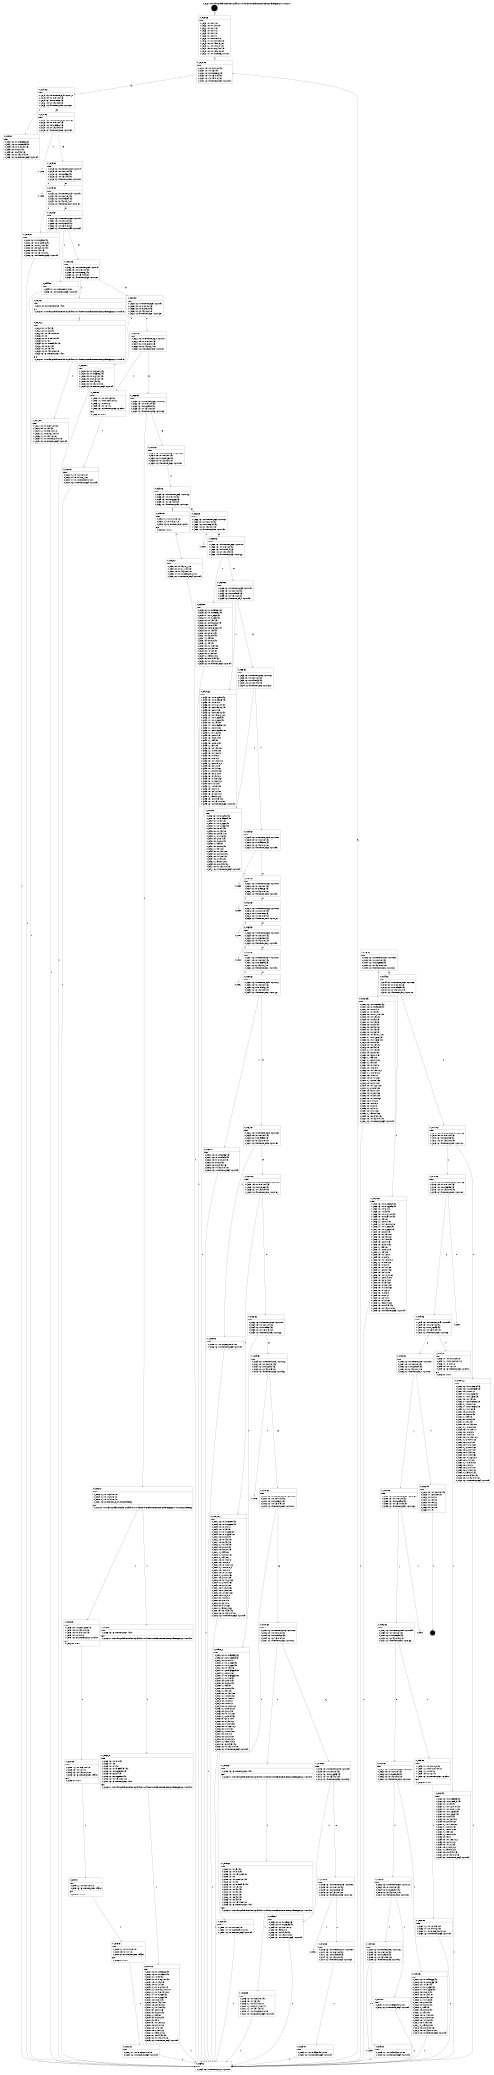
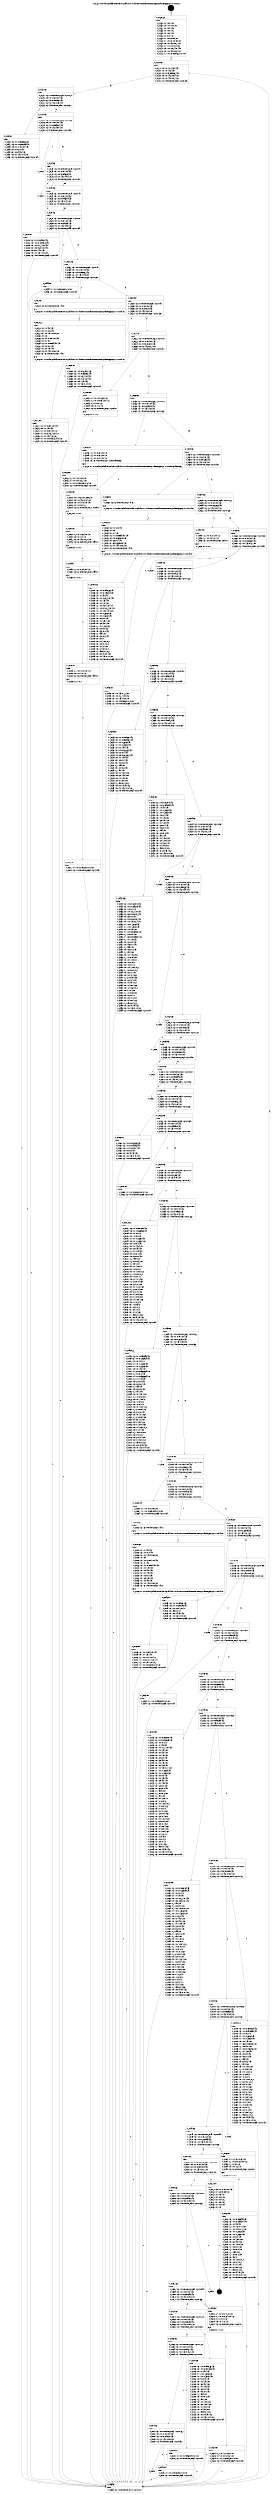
(145, 1567) -> (174, 481)
none -> (224, 1657)
